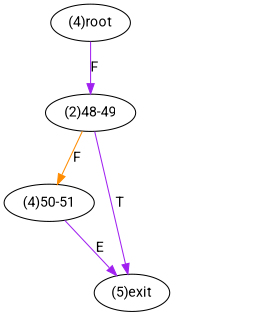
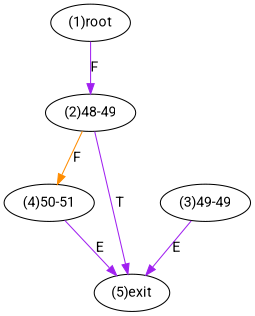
(91, 23) -> (91, 23)
none -> (205, 203)
